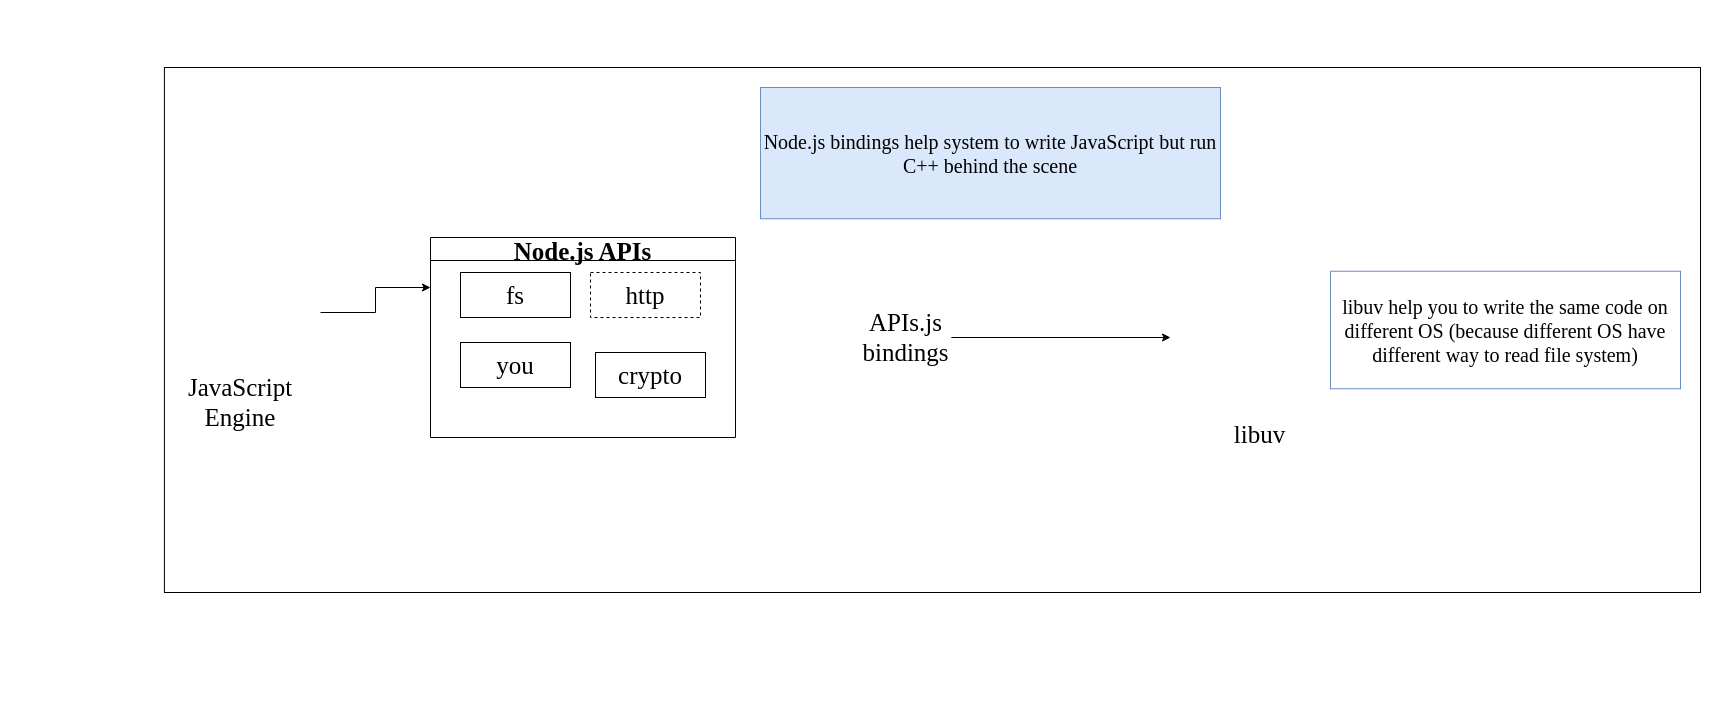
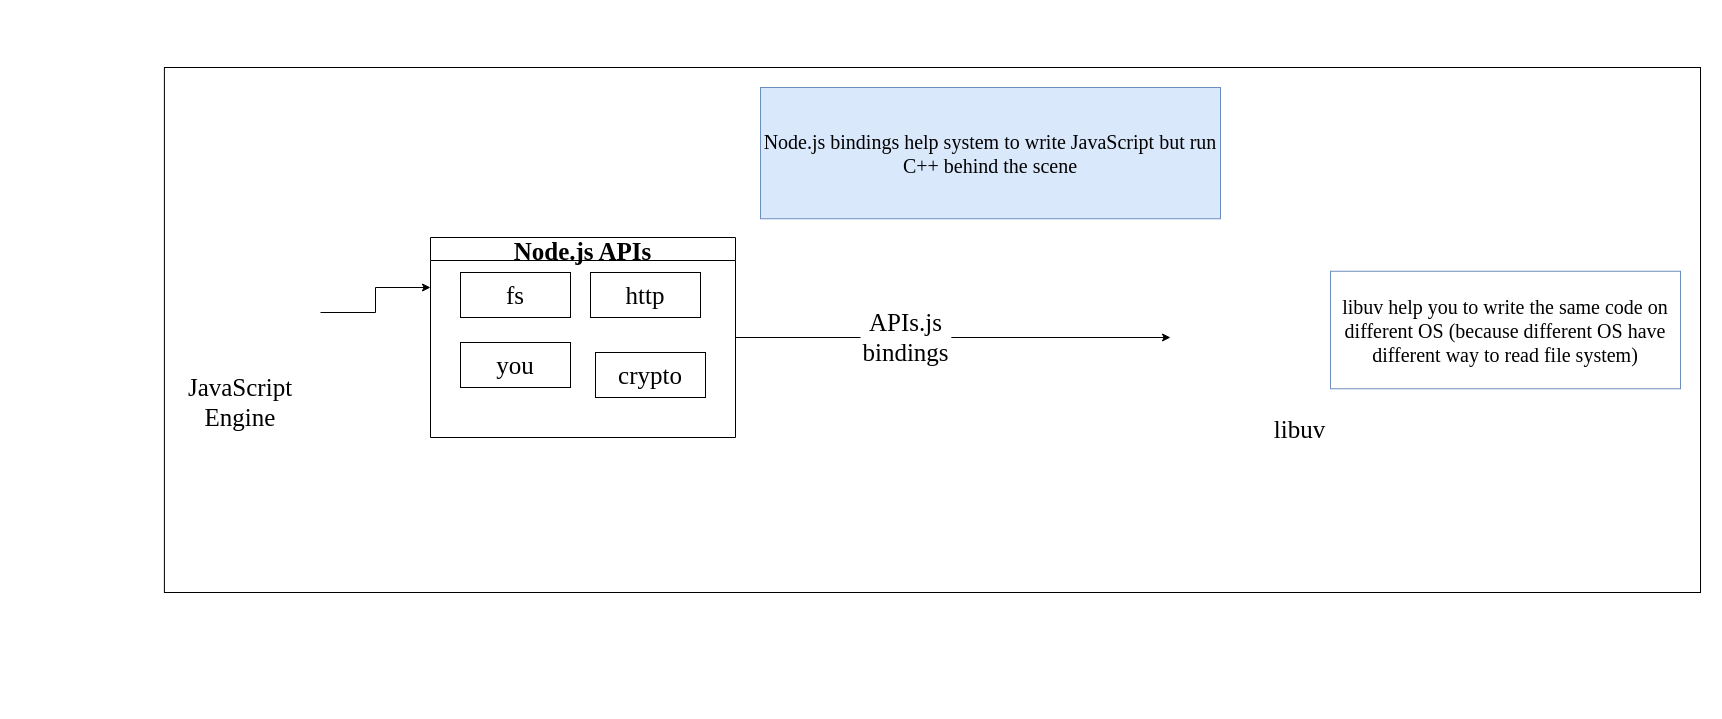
(646, 295) -> (646, 295)
none -> (798, 338)
(1260, 435) -> (1300, 430)
